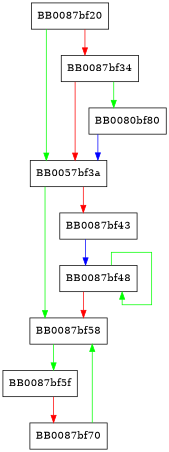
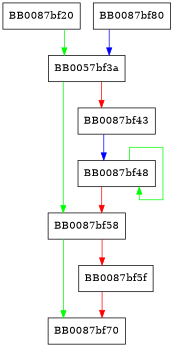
(100, 69) -> none
(128, 121) -> (132, 16)
(54, 354) -> (102, 249)
(92, 387) -> (63, 275)
